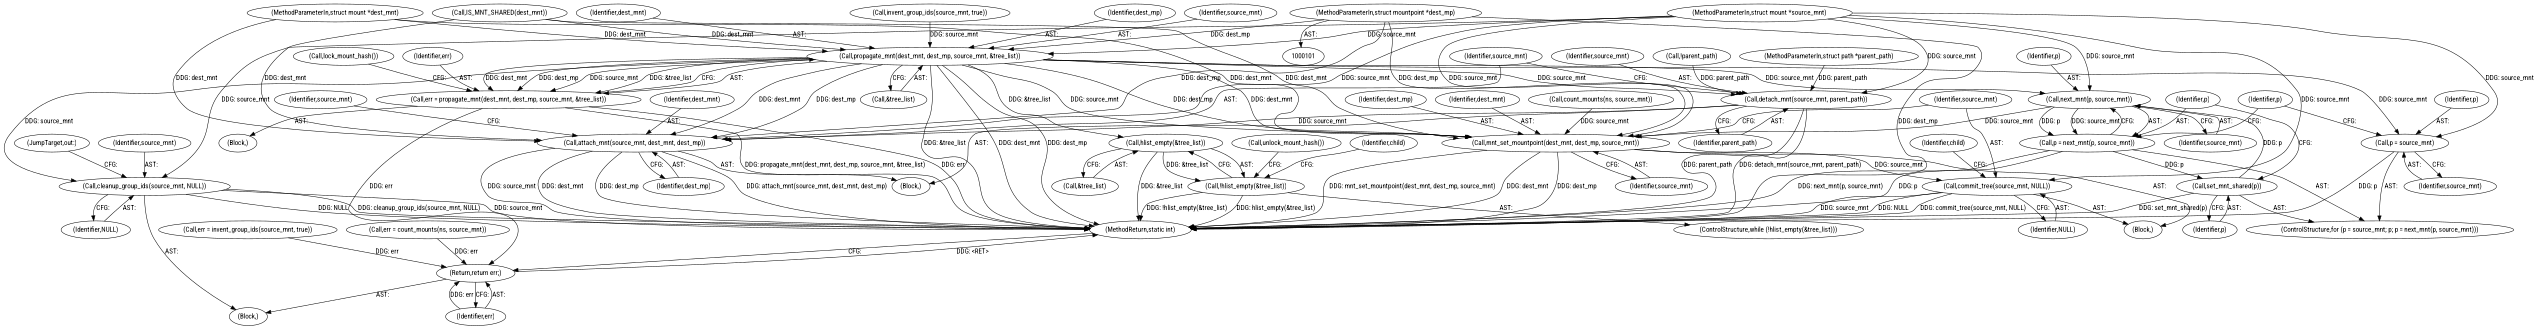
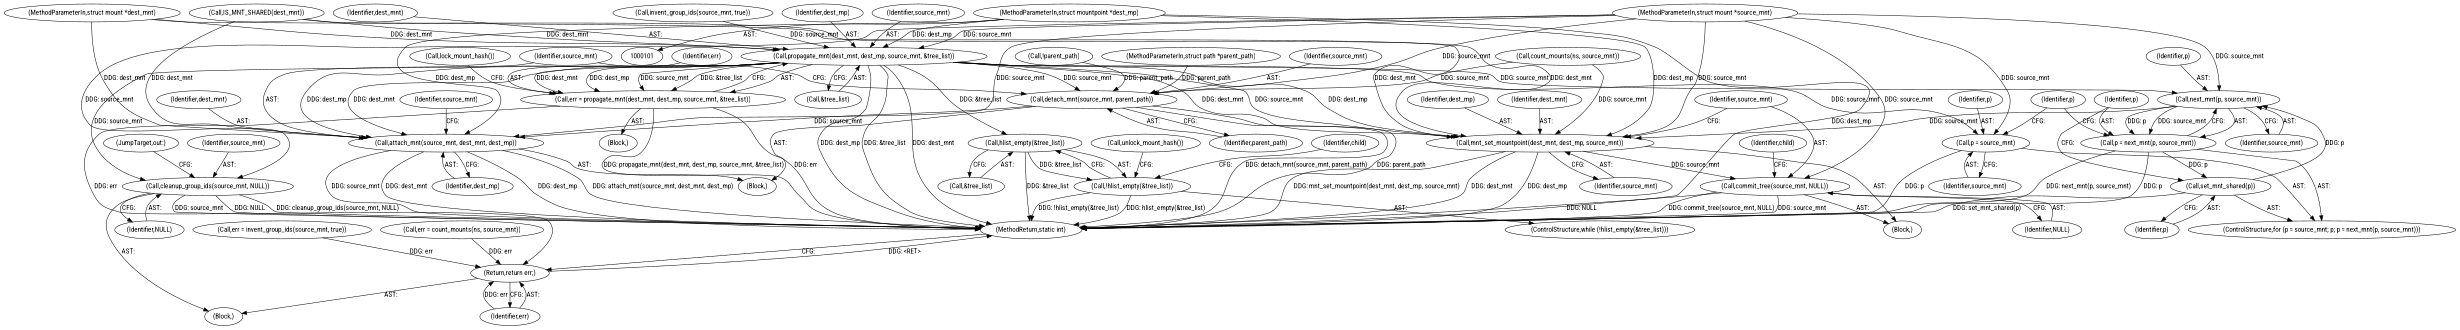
none -> (1336, 88)
